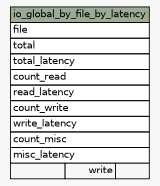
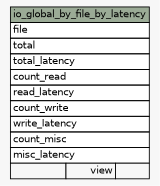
(101, 171) -> (102, 171)
